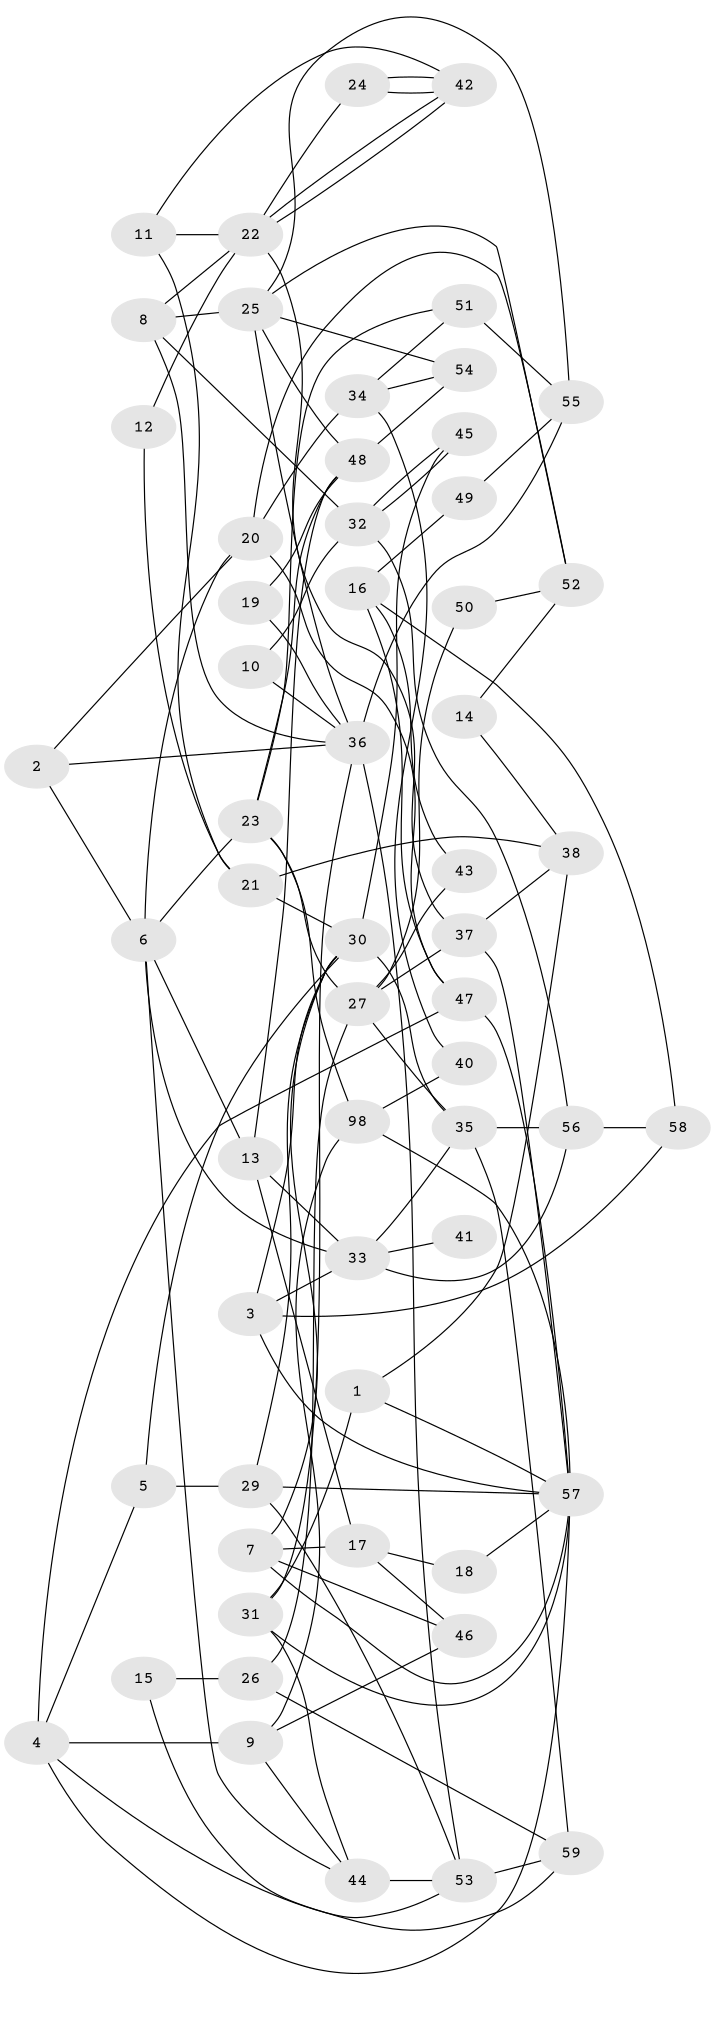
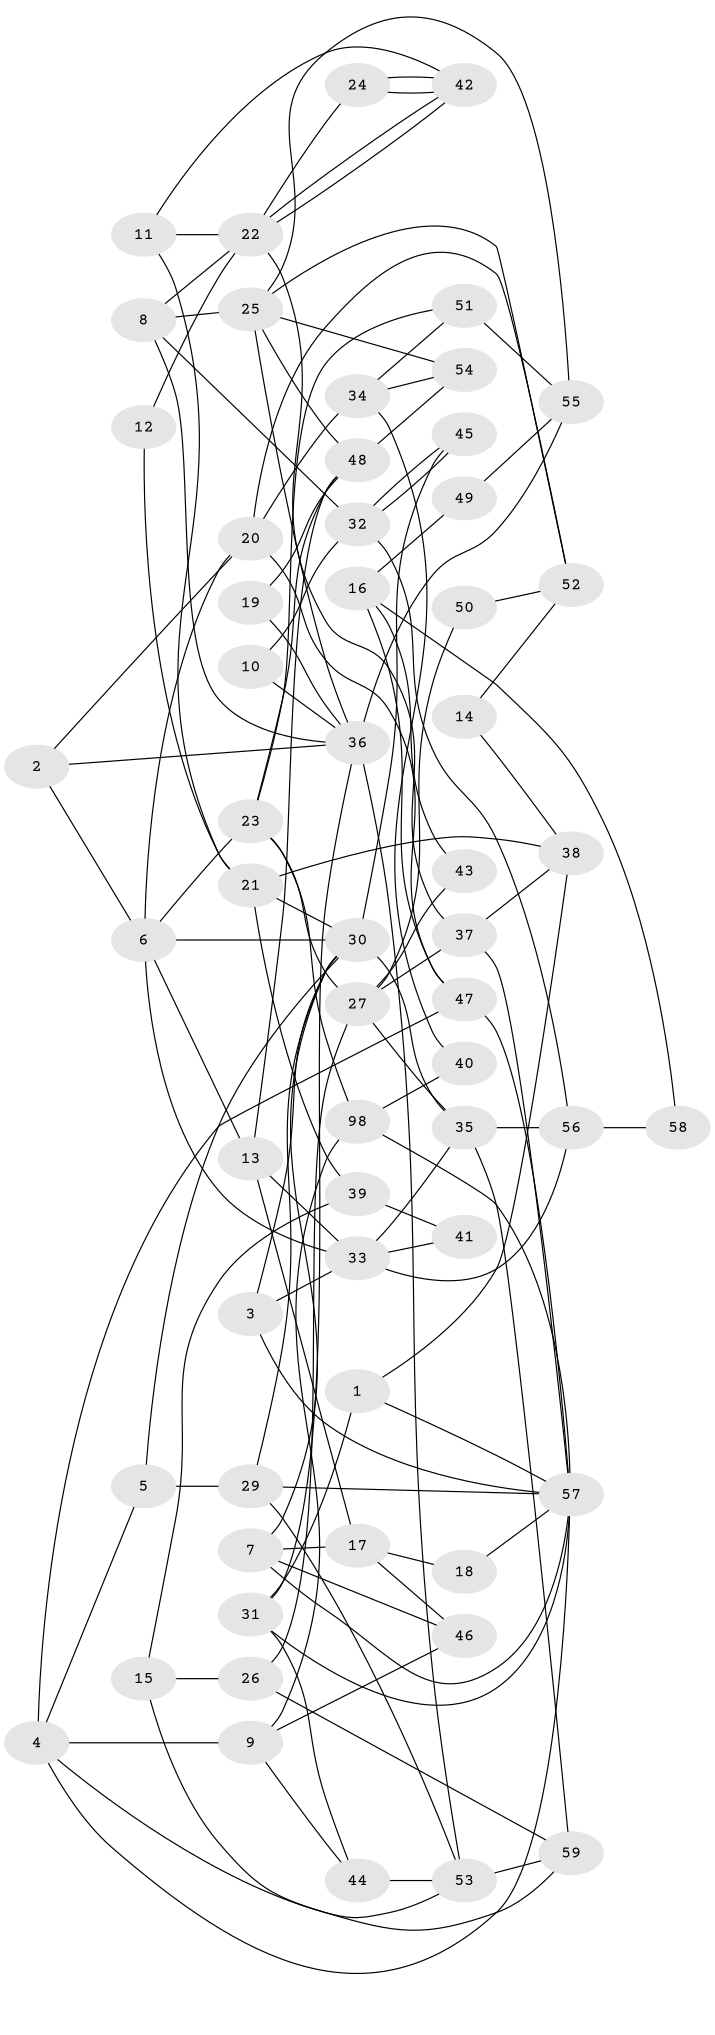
none -> (357, 1194)
(496, 1285) -> none
(181, 1443) -> (251, 940)
